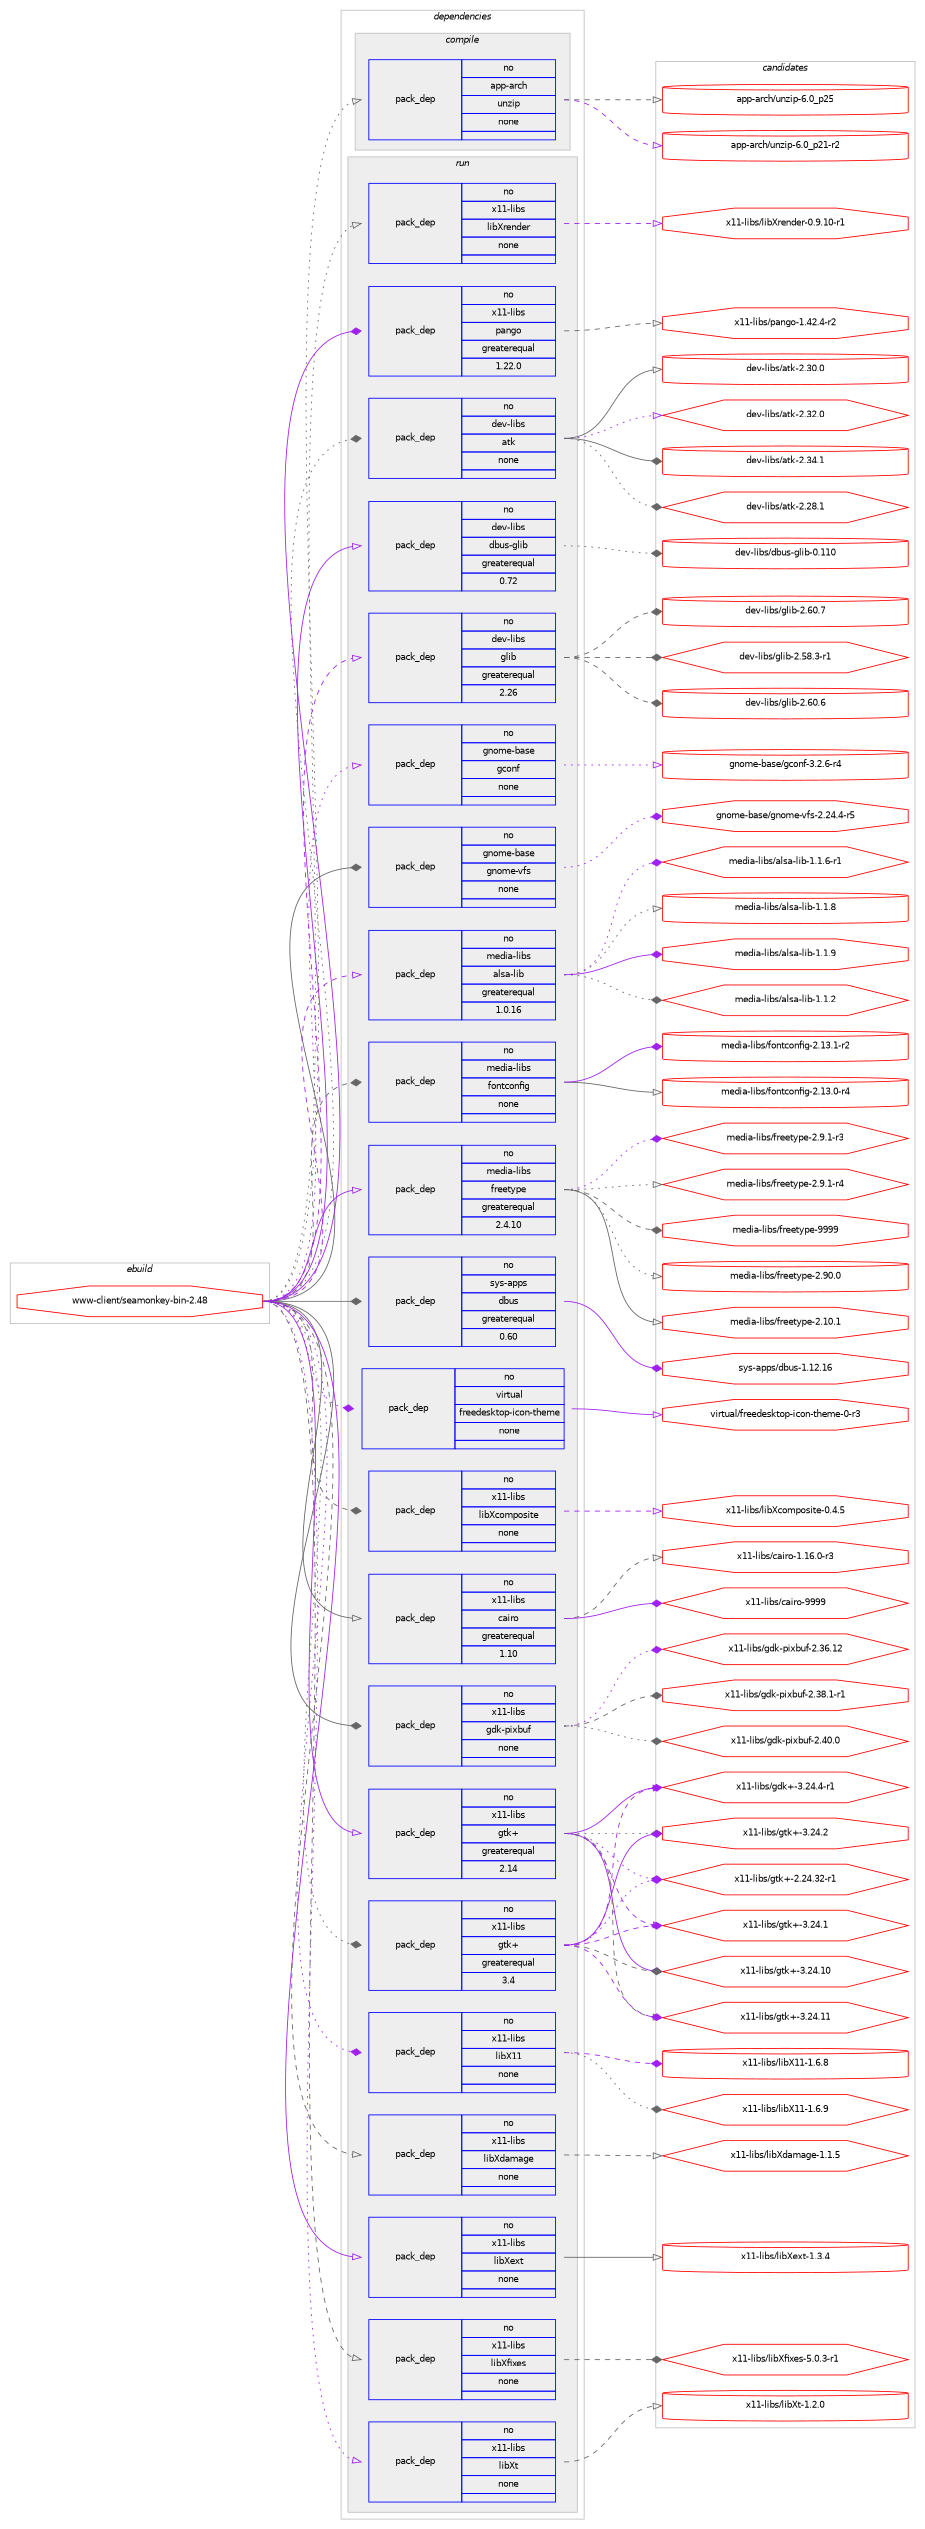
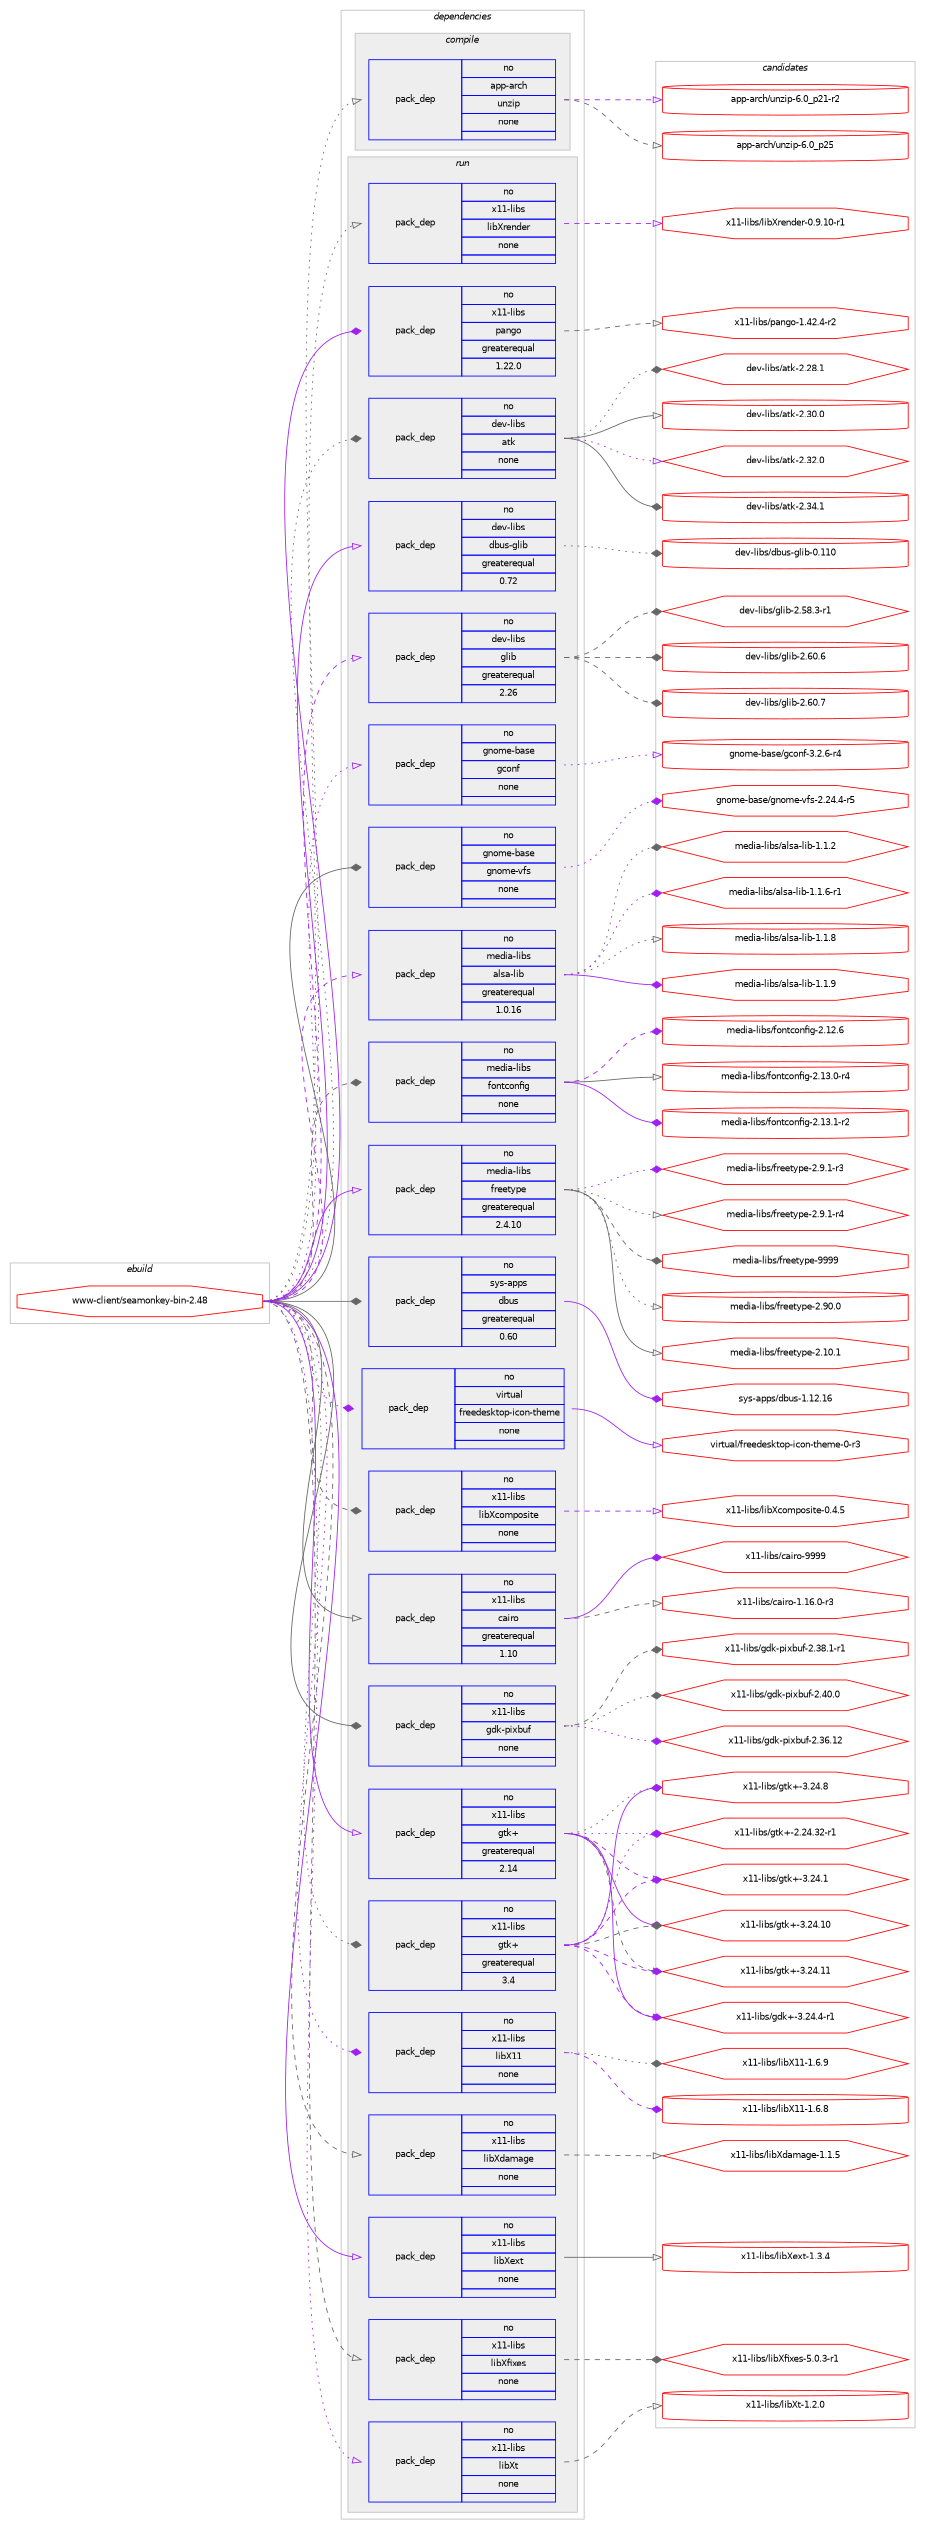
none -> (785, 1031)
(785, 1833) -> (785, 1787)
